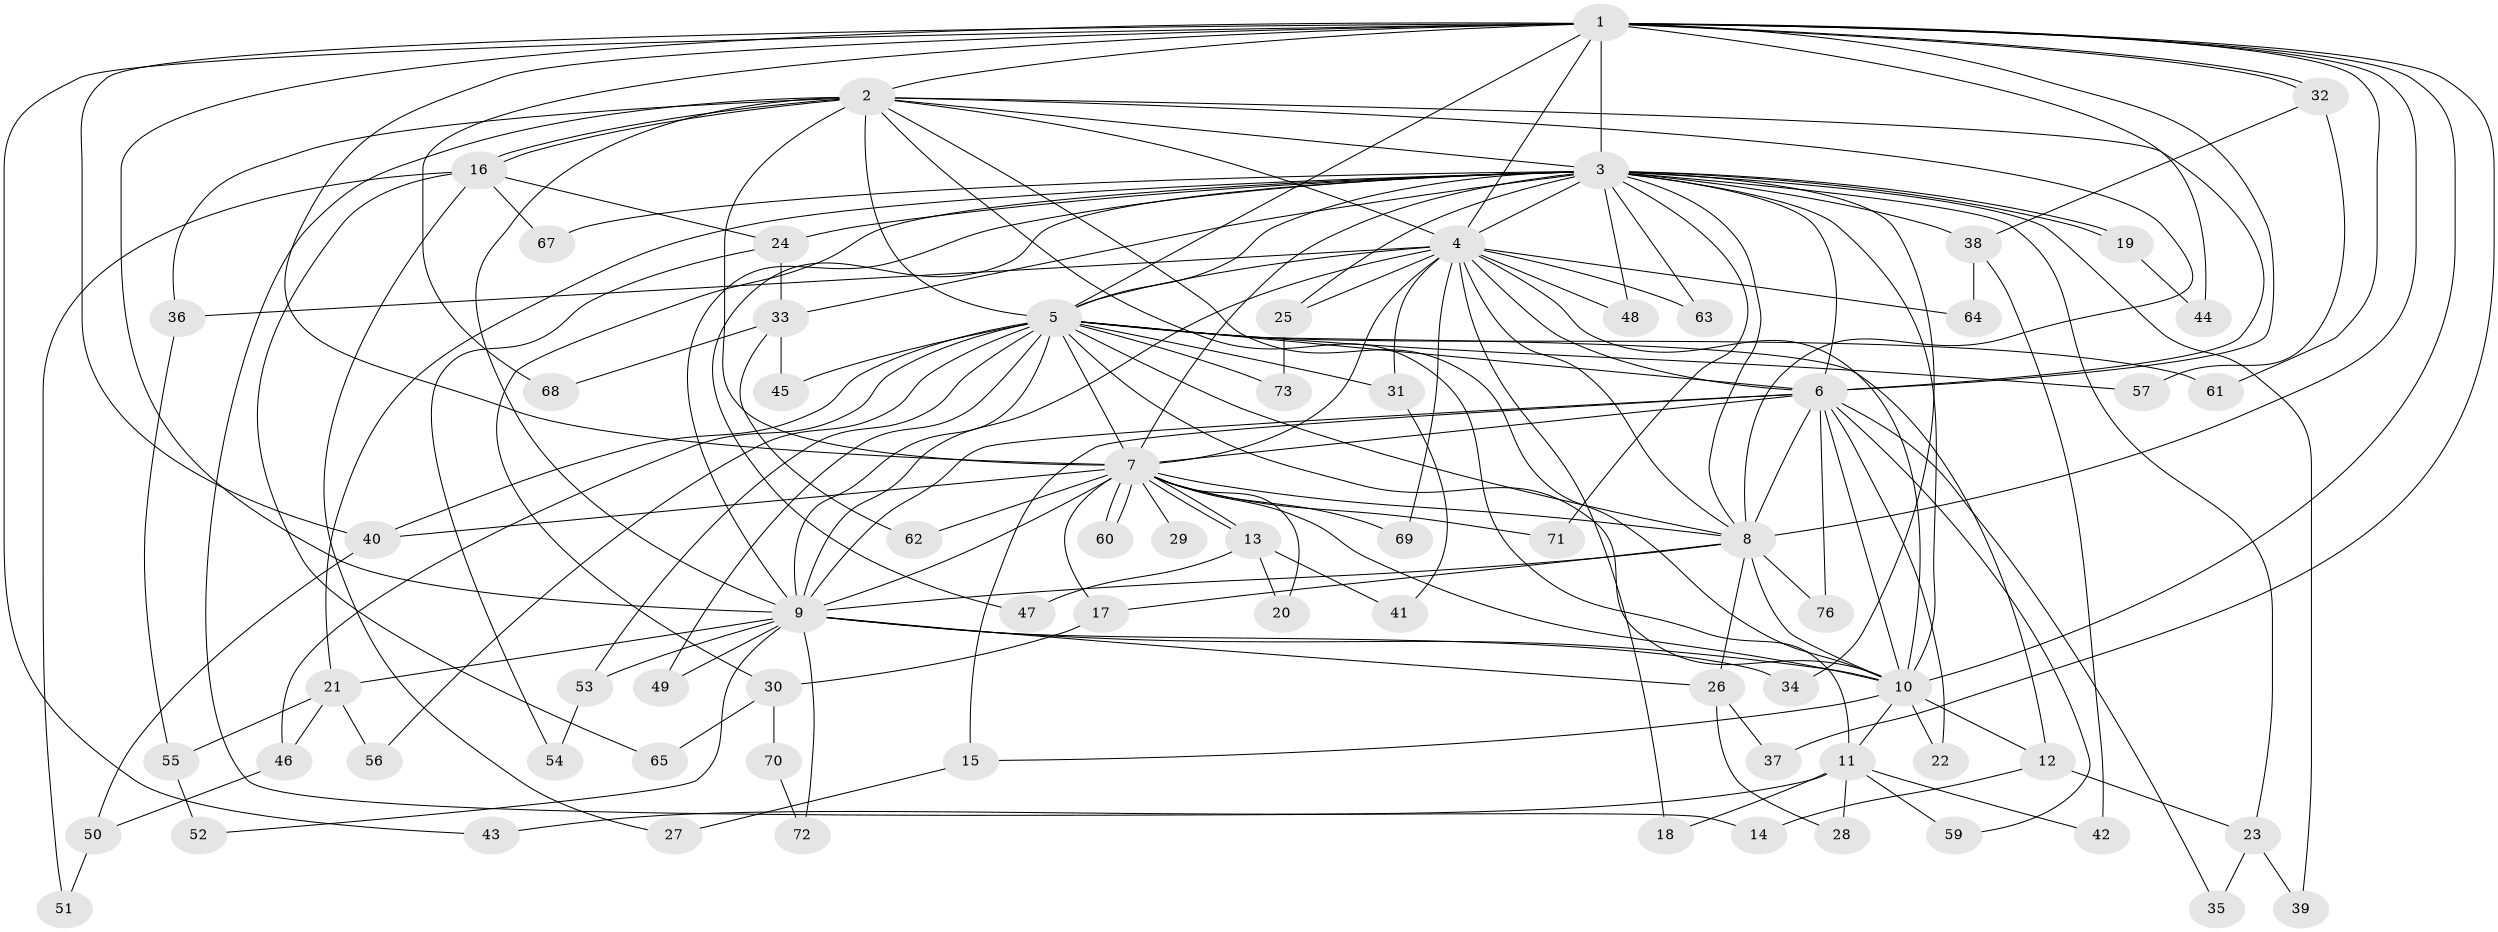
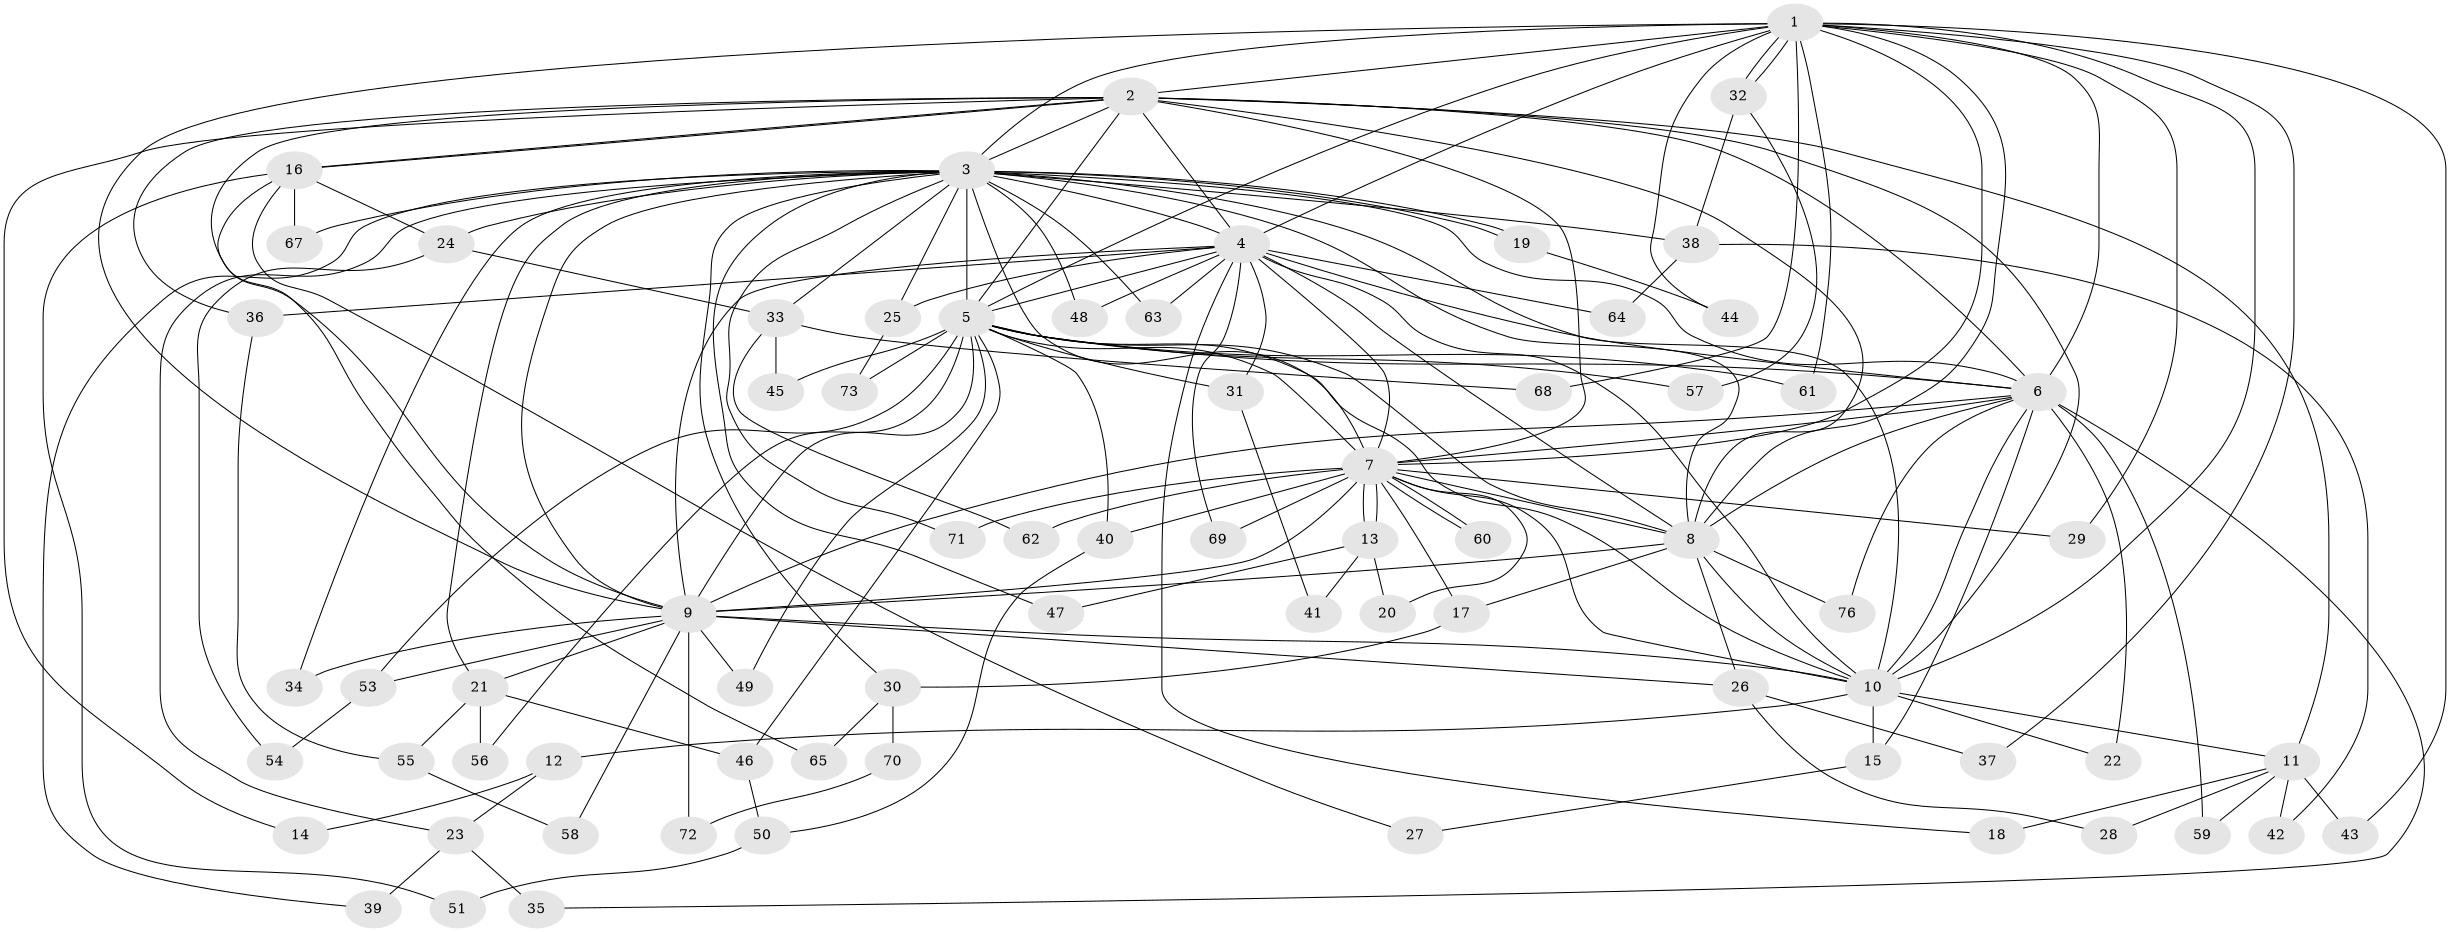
(84, 110) -> (2176, 152)
(1743, 352) -> none
(199, 835) -> (571, 835)
